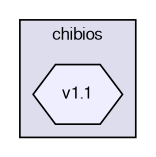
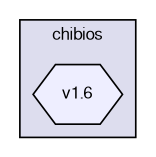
(78, 94) -> (78, 94)
